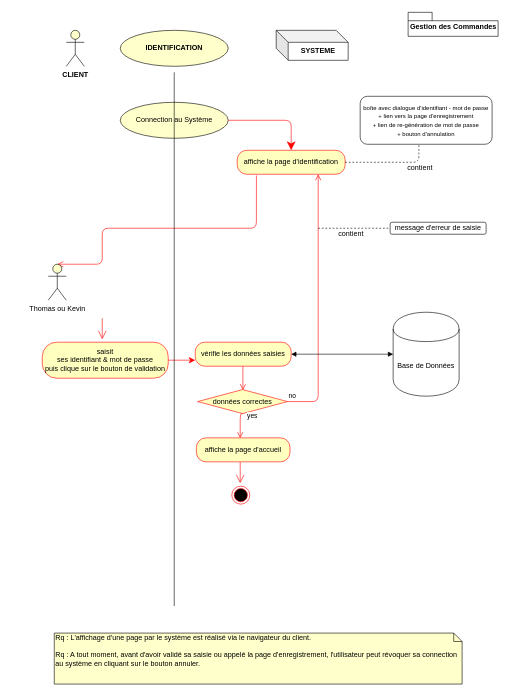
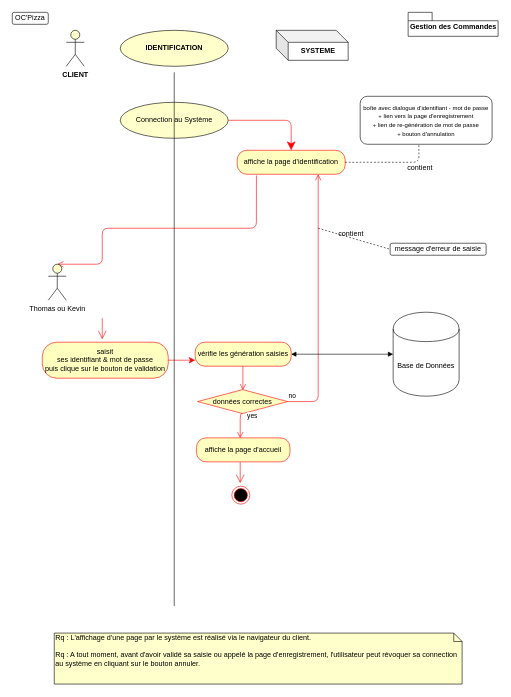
none -> (30, 18)
(438, 228) -> (438, 249)
(243, 354) -> (243, 354)
